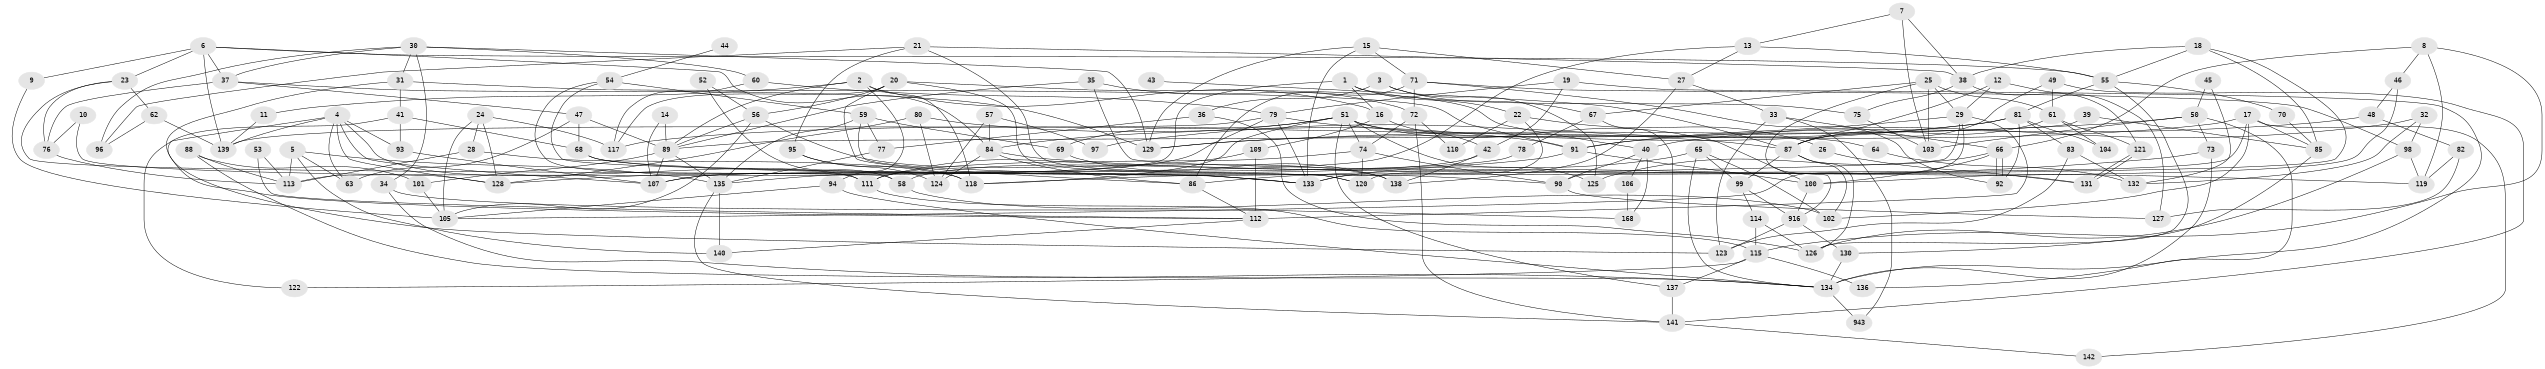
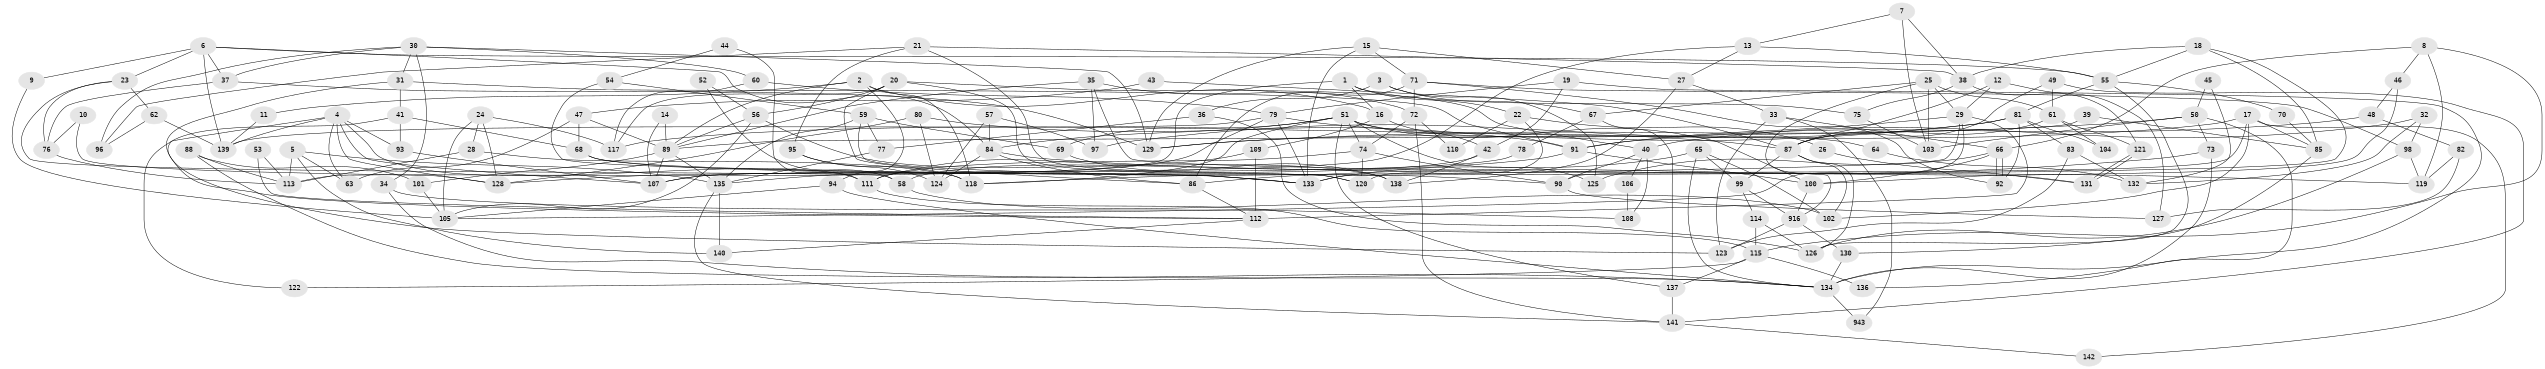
(394, 97) -> (866, 101)
none -> (1093, 115)
(558, 164) -> (773, 137)
(1627, 219) -> (1627, 219)
